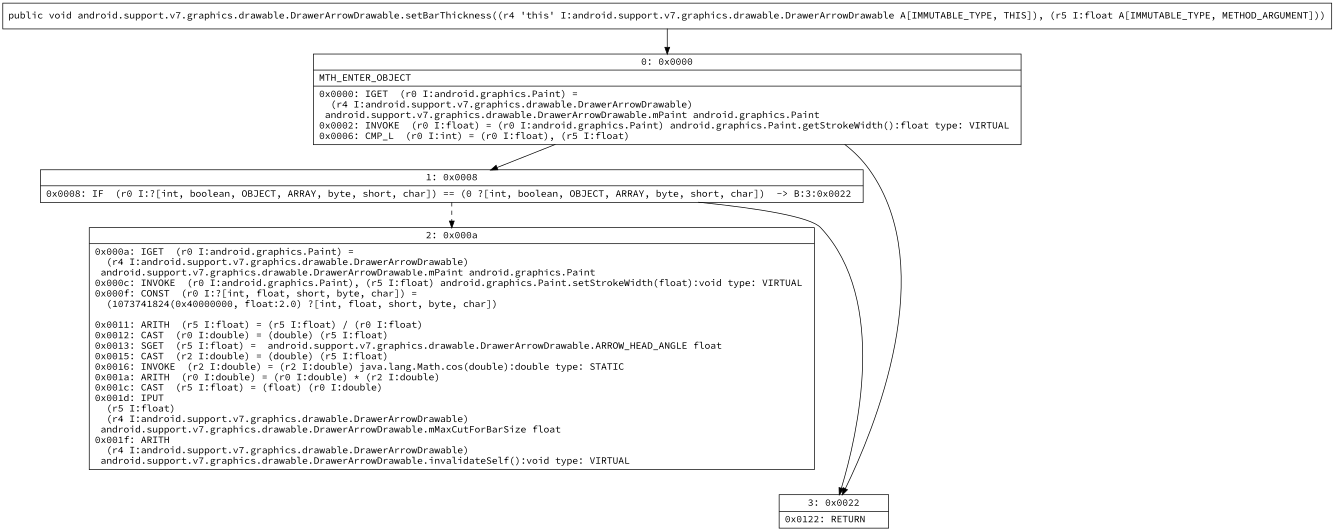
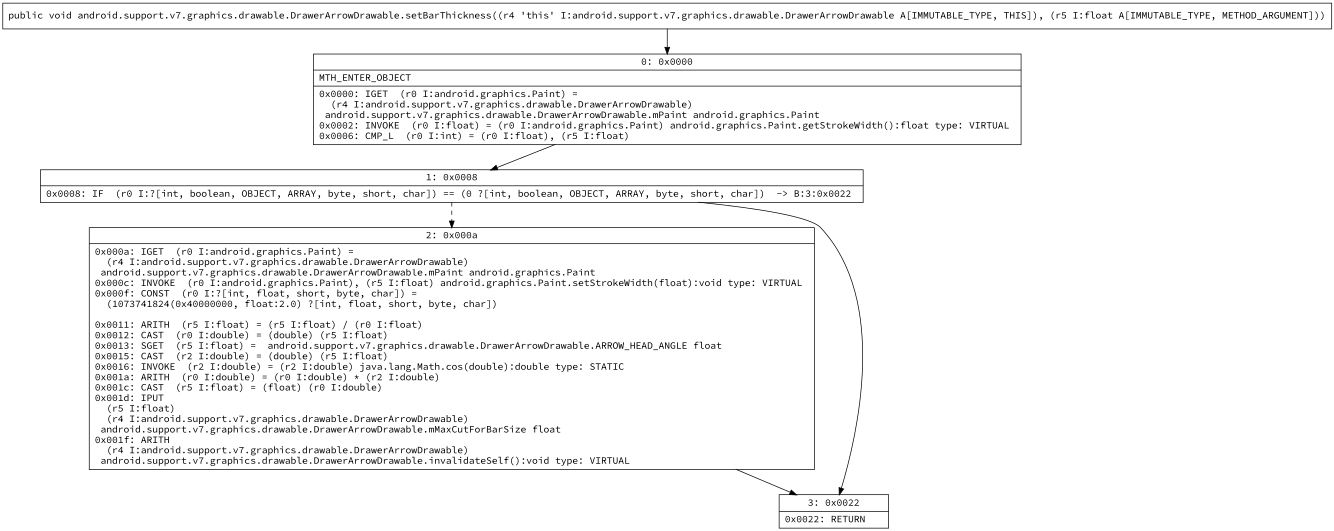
(899, 313) -> (763, 481)
(834, 519) -> (834, 519)
